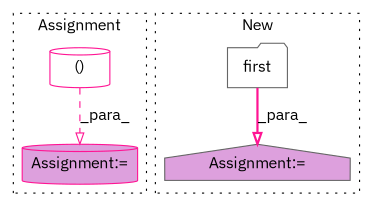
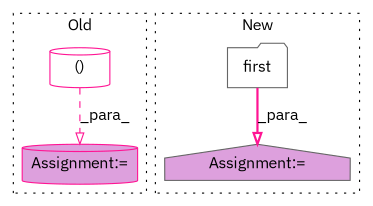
(80, 26) -> (80, 26)
